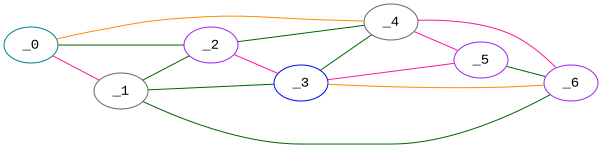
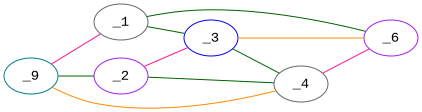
(31, 45) -> (31, 76)
(481, 60) -> none
(166, 68) -> none
